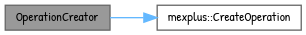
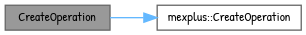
(58, 18) -> (58, 18)
